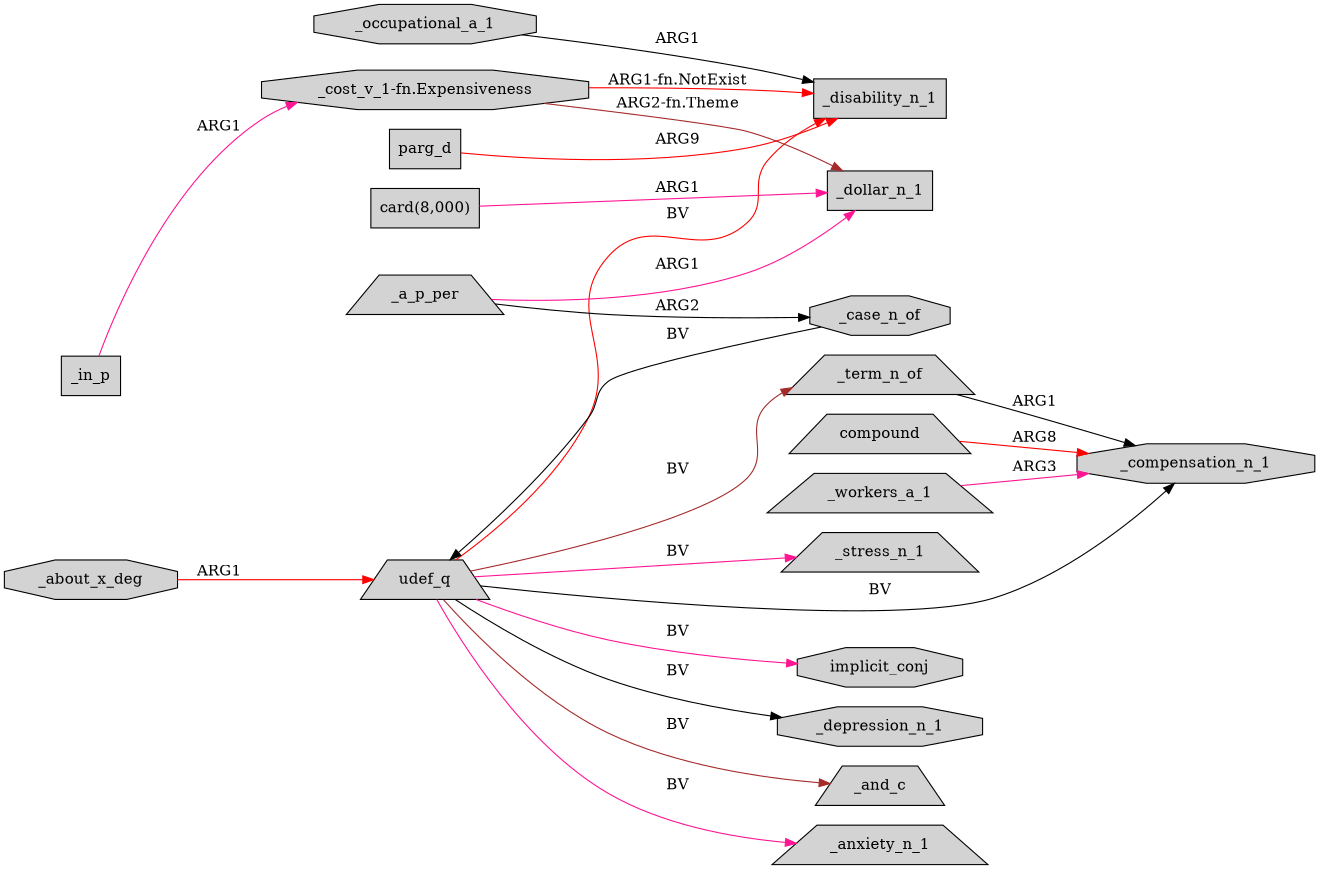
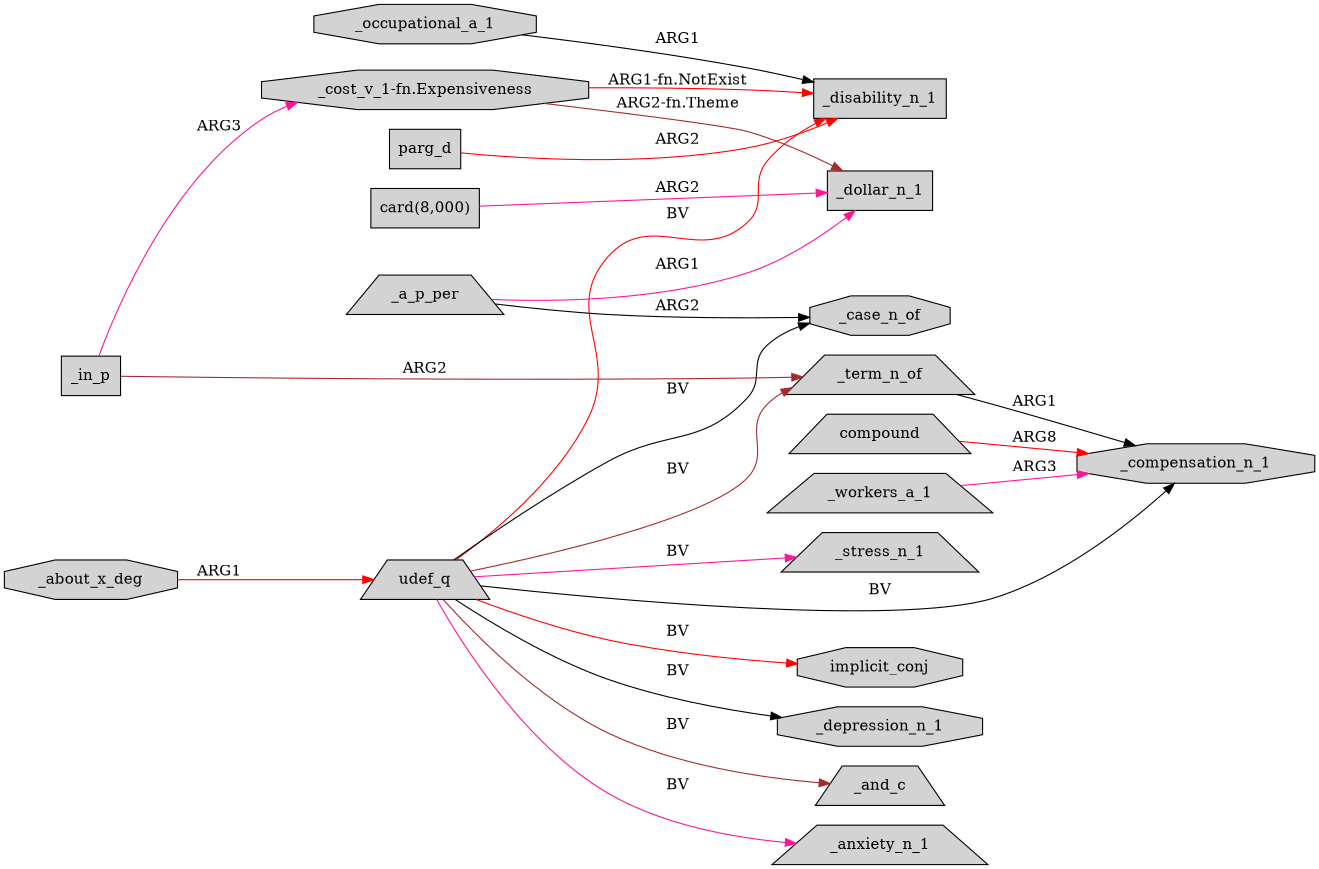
(219, 127) -> (219, 127)
(678, 140) -> (678, 140)
(678, 188) -> (678, 188)
none -> (456, 379)
(605, 385) -> (639, 448)
(629, 644) -> (629, 644)
